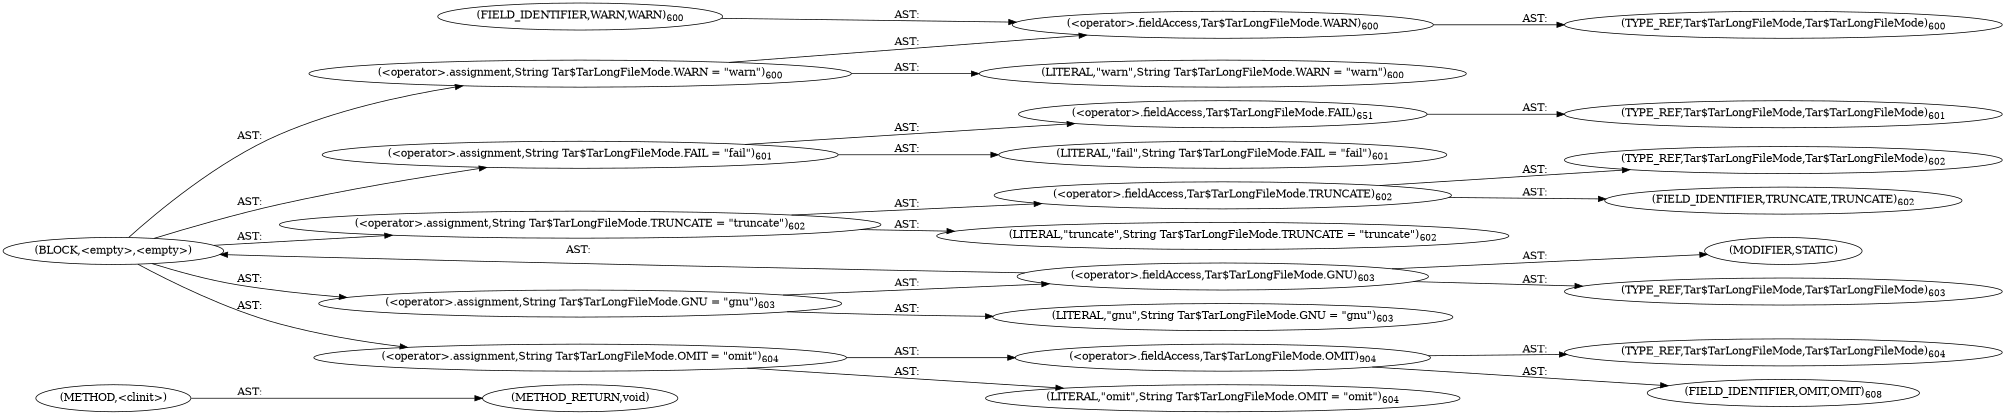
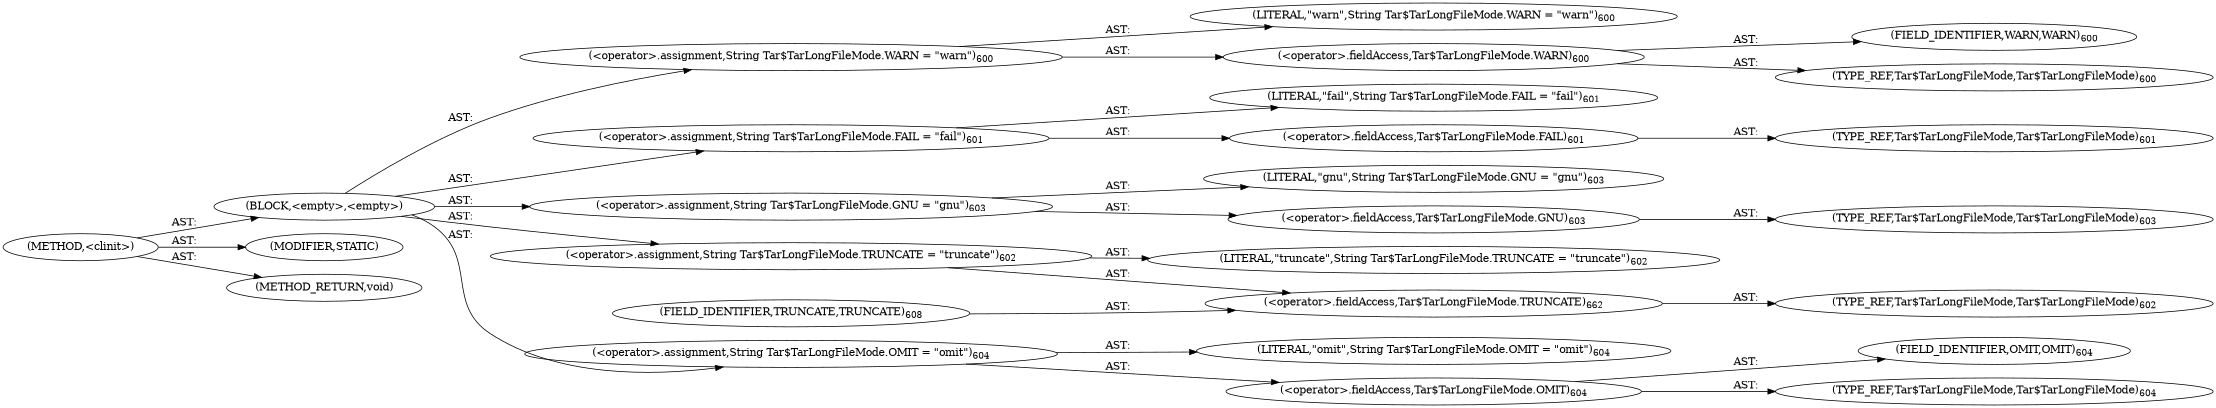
(865, 20) -> (1735, 46)
(1365, 113) -> (1576, 137)
(1384, 194) -> (1595, 302)
(1524, 198) -> (1099, 313)
(1906, 199) -> (914, 312)
(1546, 262) -> (198, 247)
(626, 265) -> (194, 228)
(1368, 357) -> (1579, 390)
(1874, 392) -> (2084, 350)
